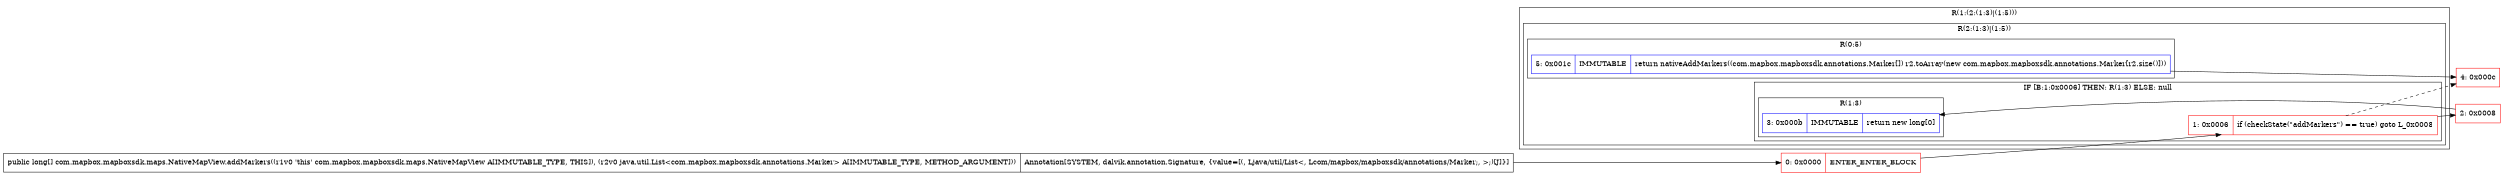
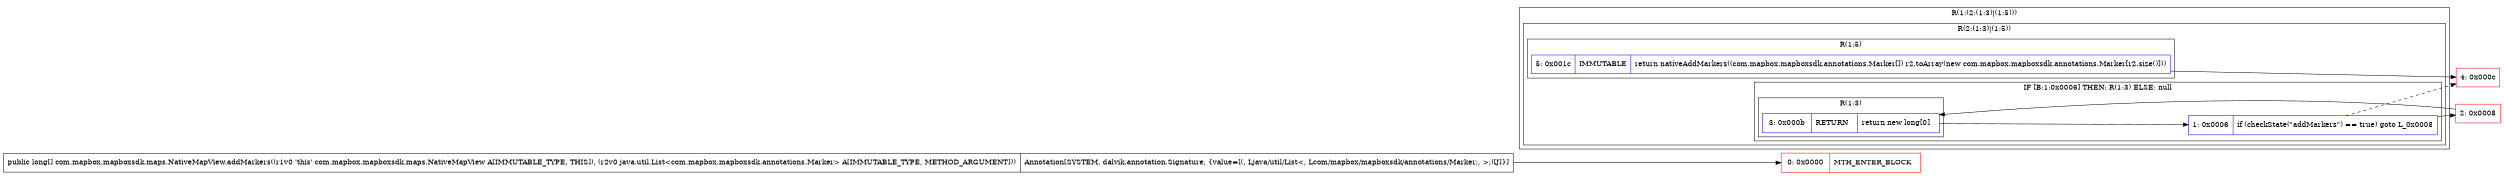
(1851, 45) -> (1851, 45)
(1835, 123) -> (1832, 123)
(2313, 125) -> (2313, 125)
(2002, 152) -> (2061, 124)
(1873, 162) -> (1873, 162)
